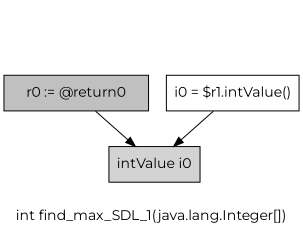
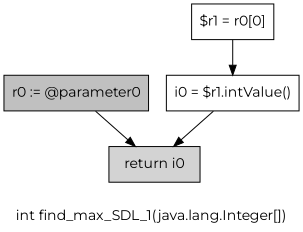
none -> (233, 22)
(76, 93) -> (76, 93)
(154, 164) -> (154, 164)
